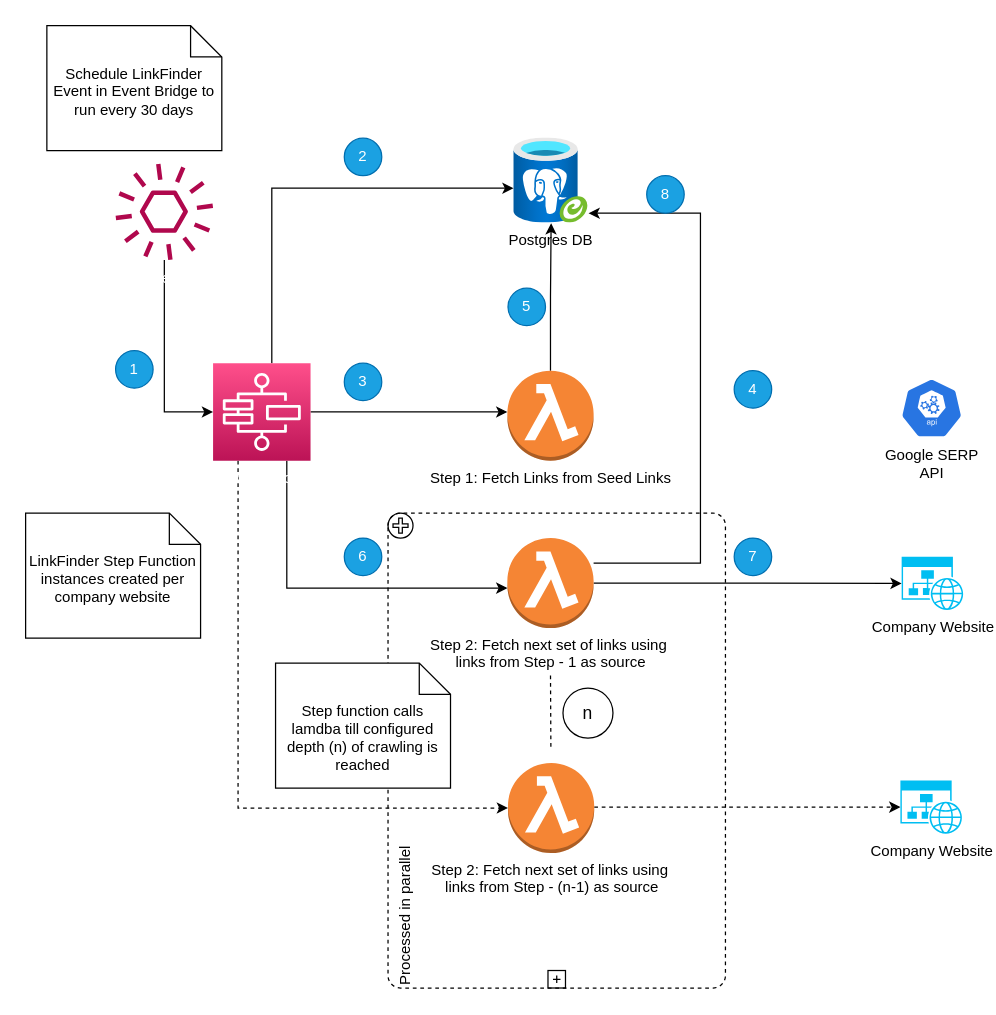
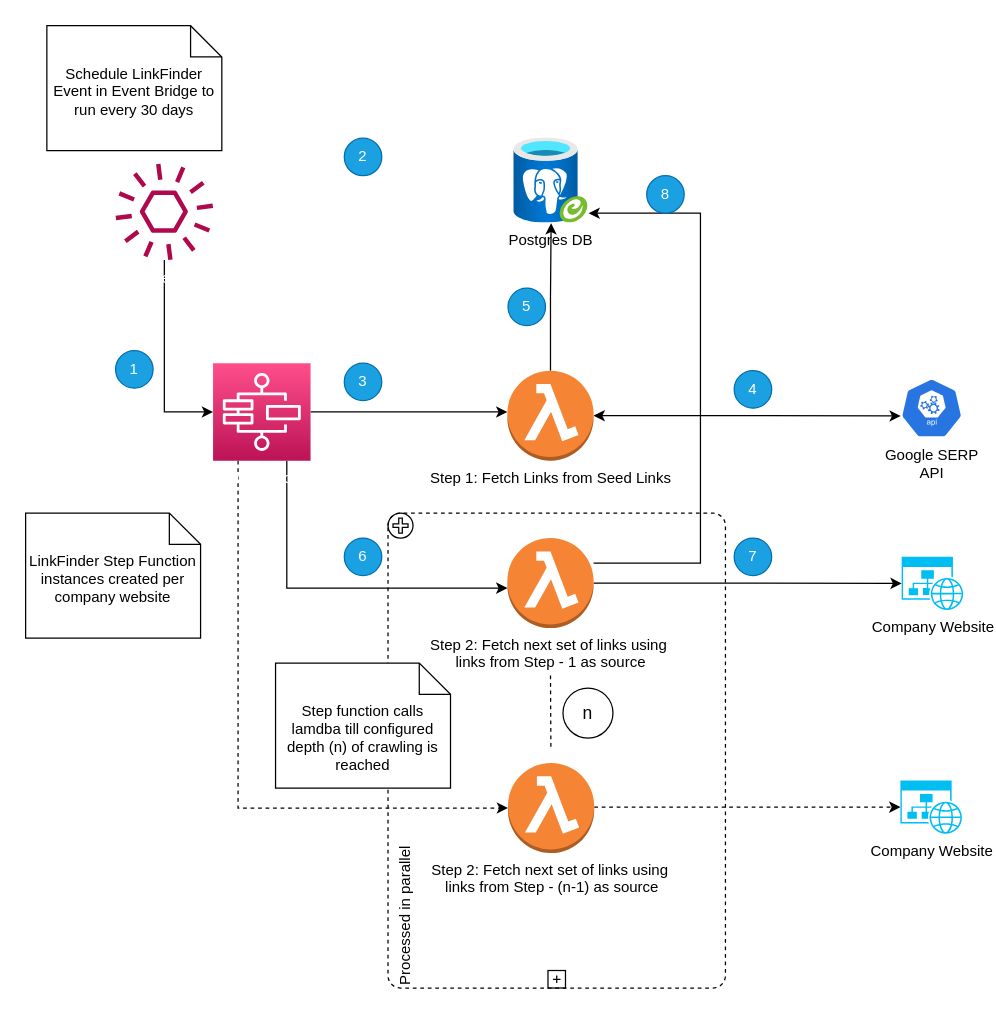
(301, 188) -> none
none -> (747, 416)
